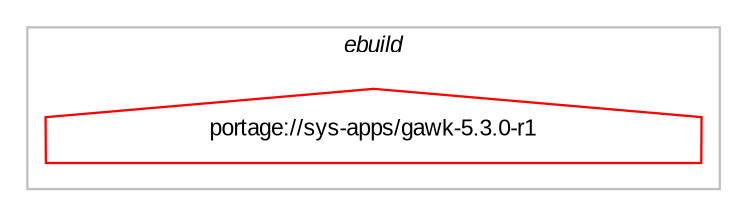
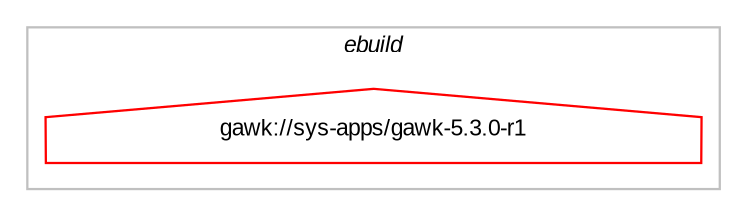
(374, 130) -> (374, 130)
